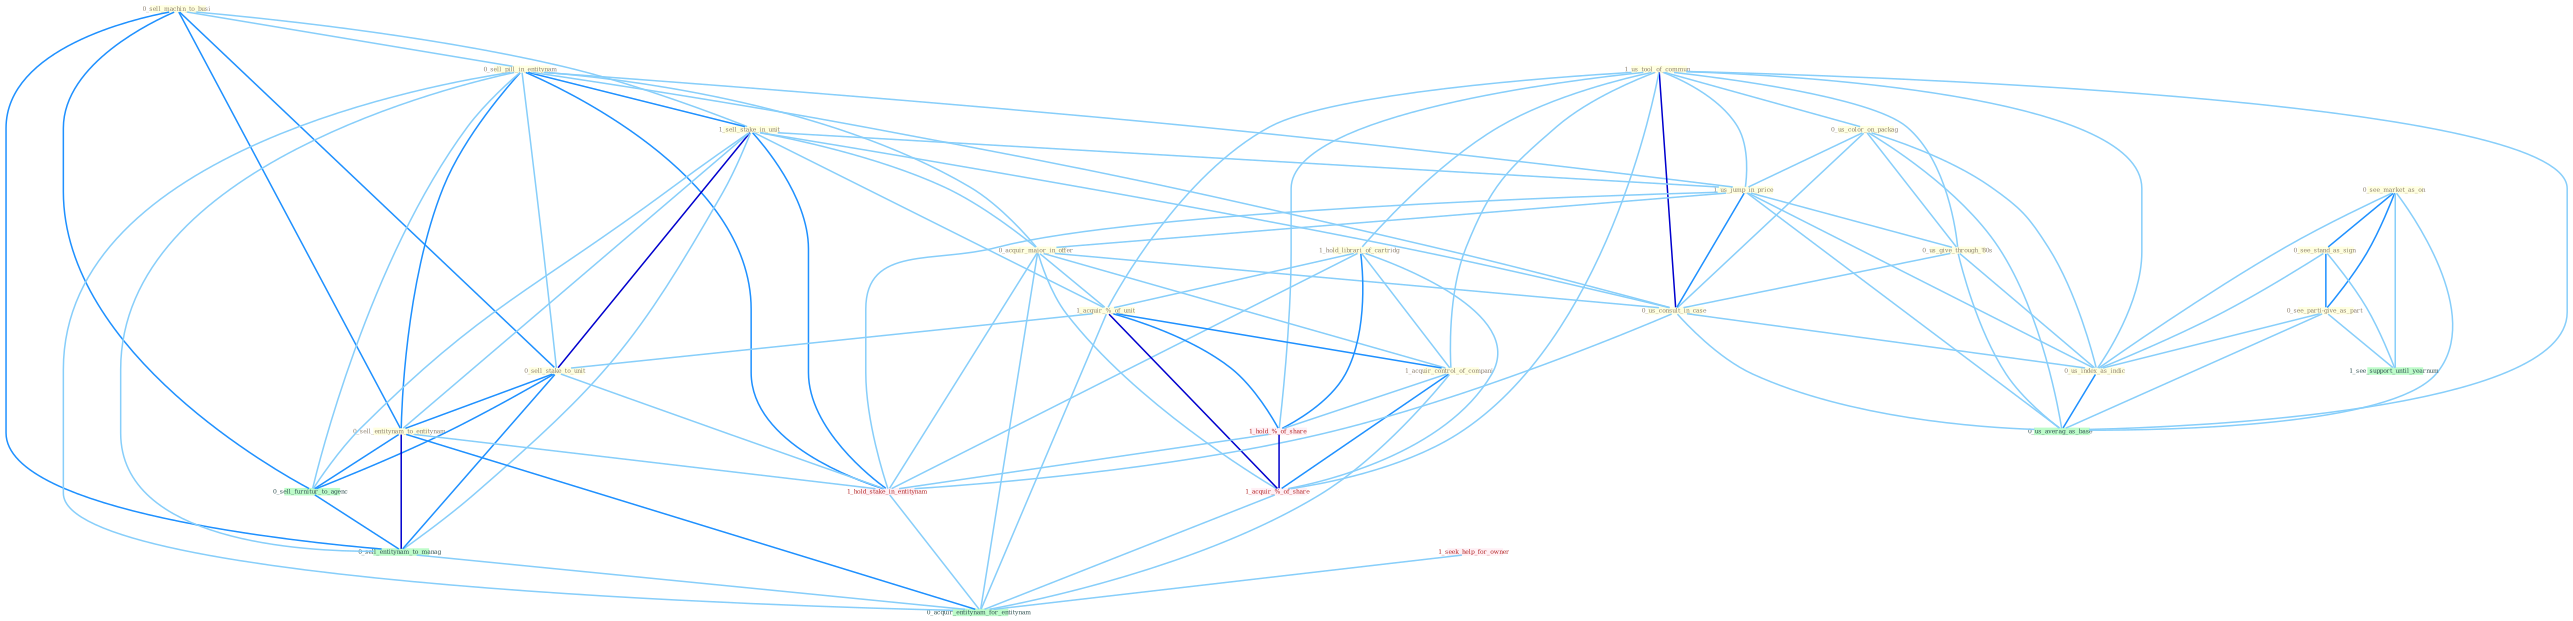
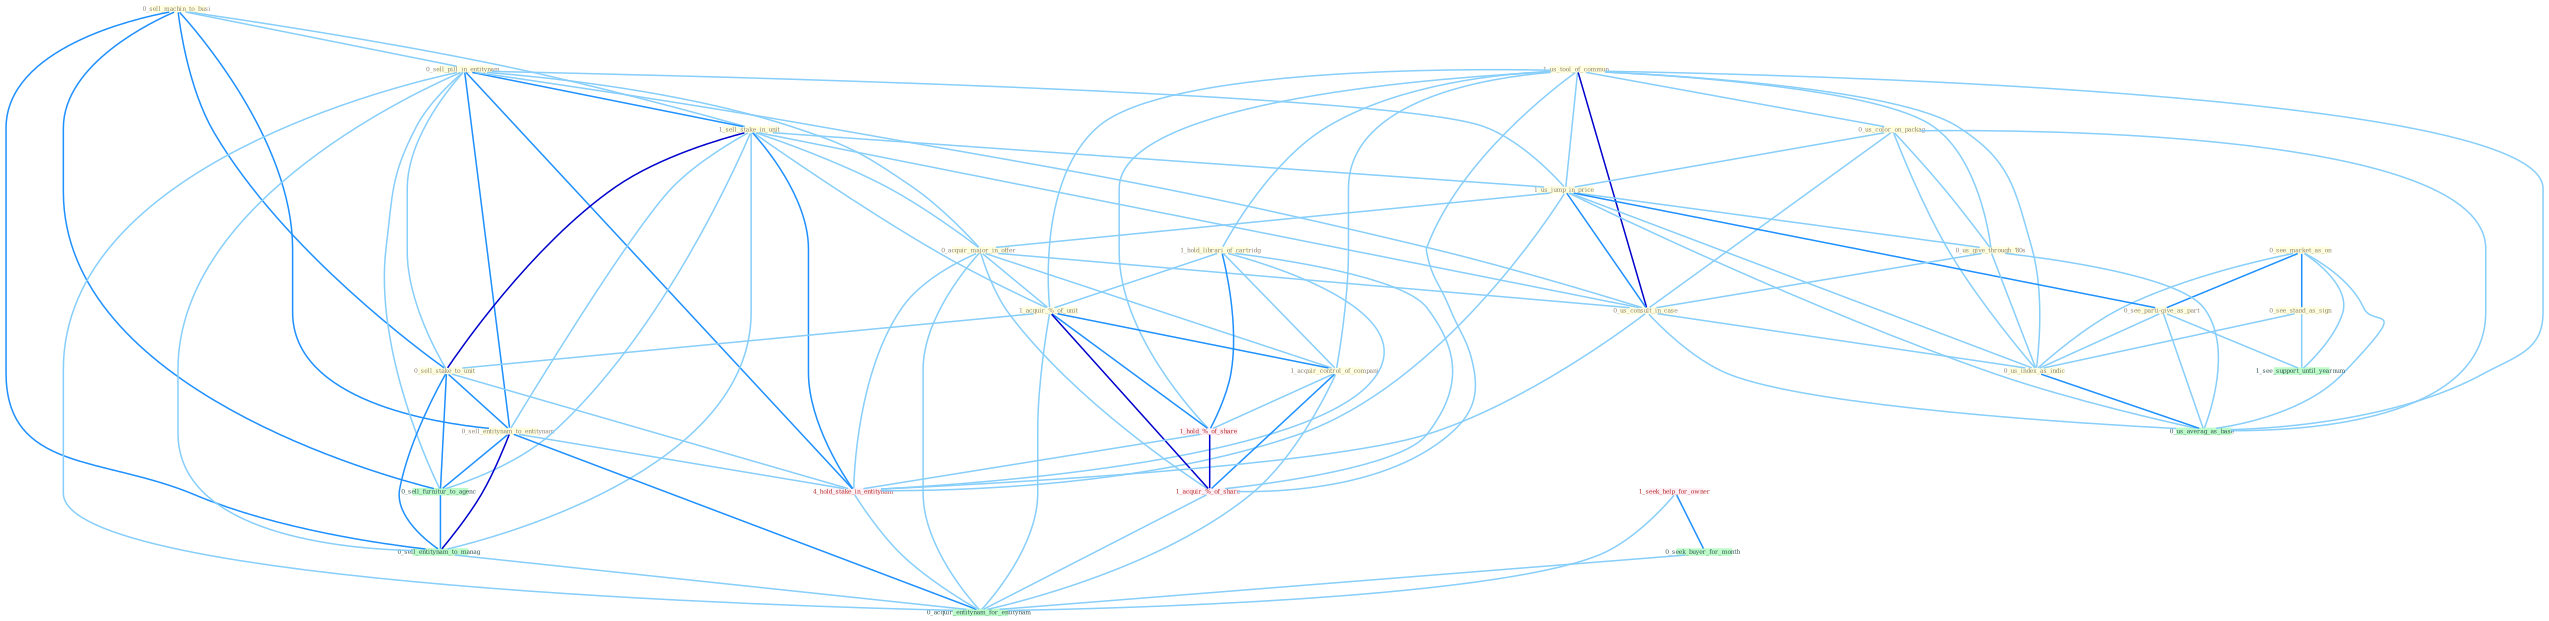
(2326, 281) -> (1864, 250)
(888, 492) -> (854, 492)
none -> (1704, 552)
